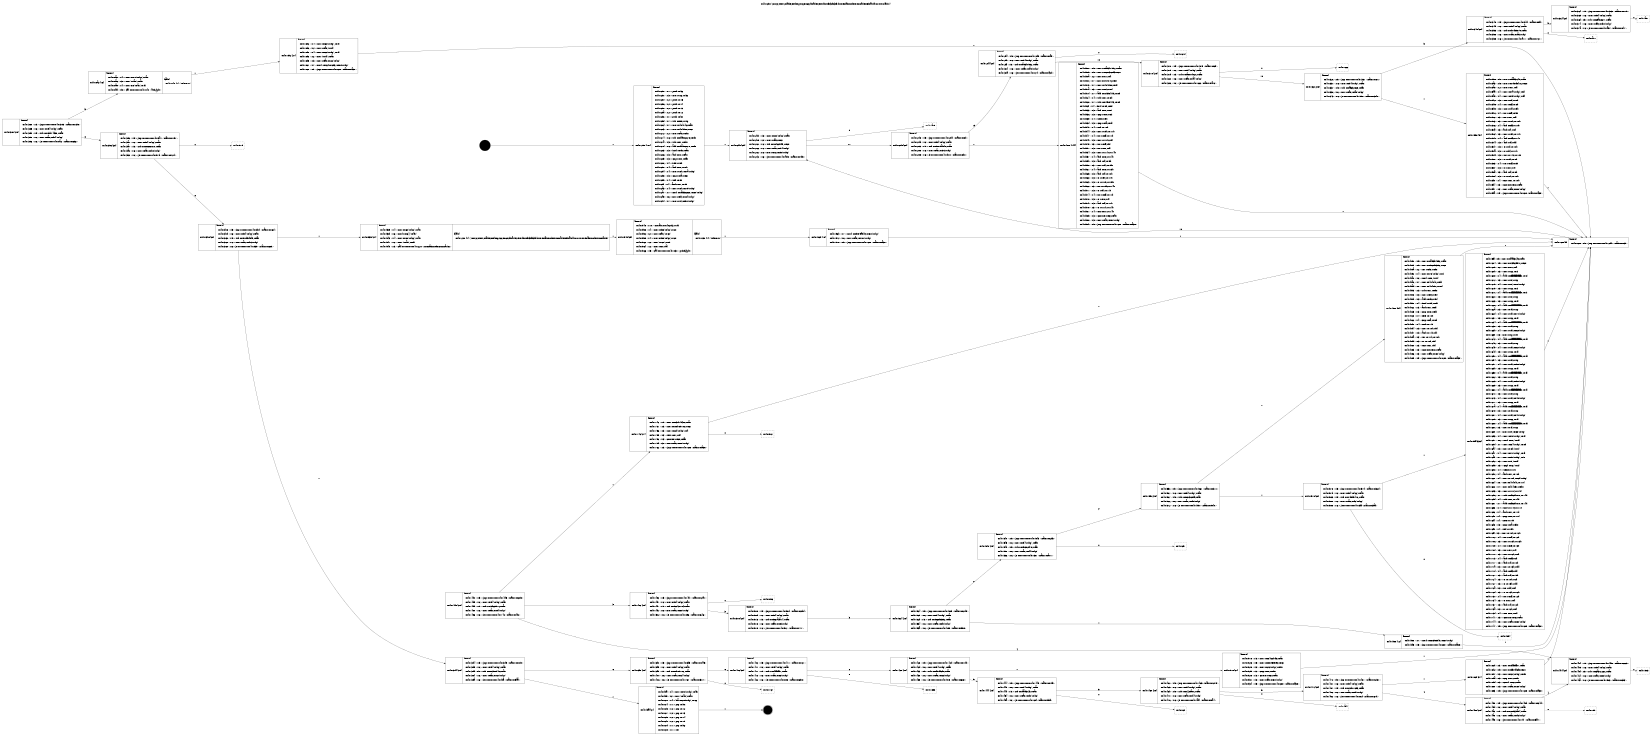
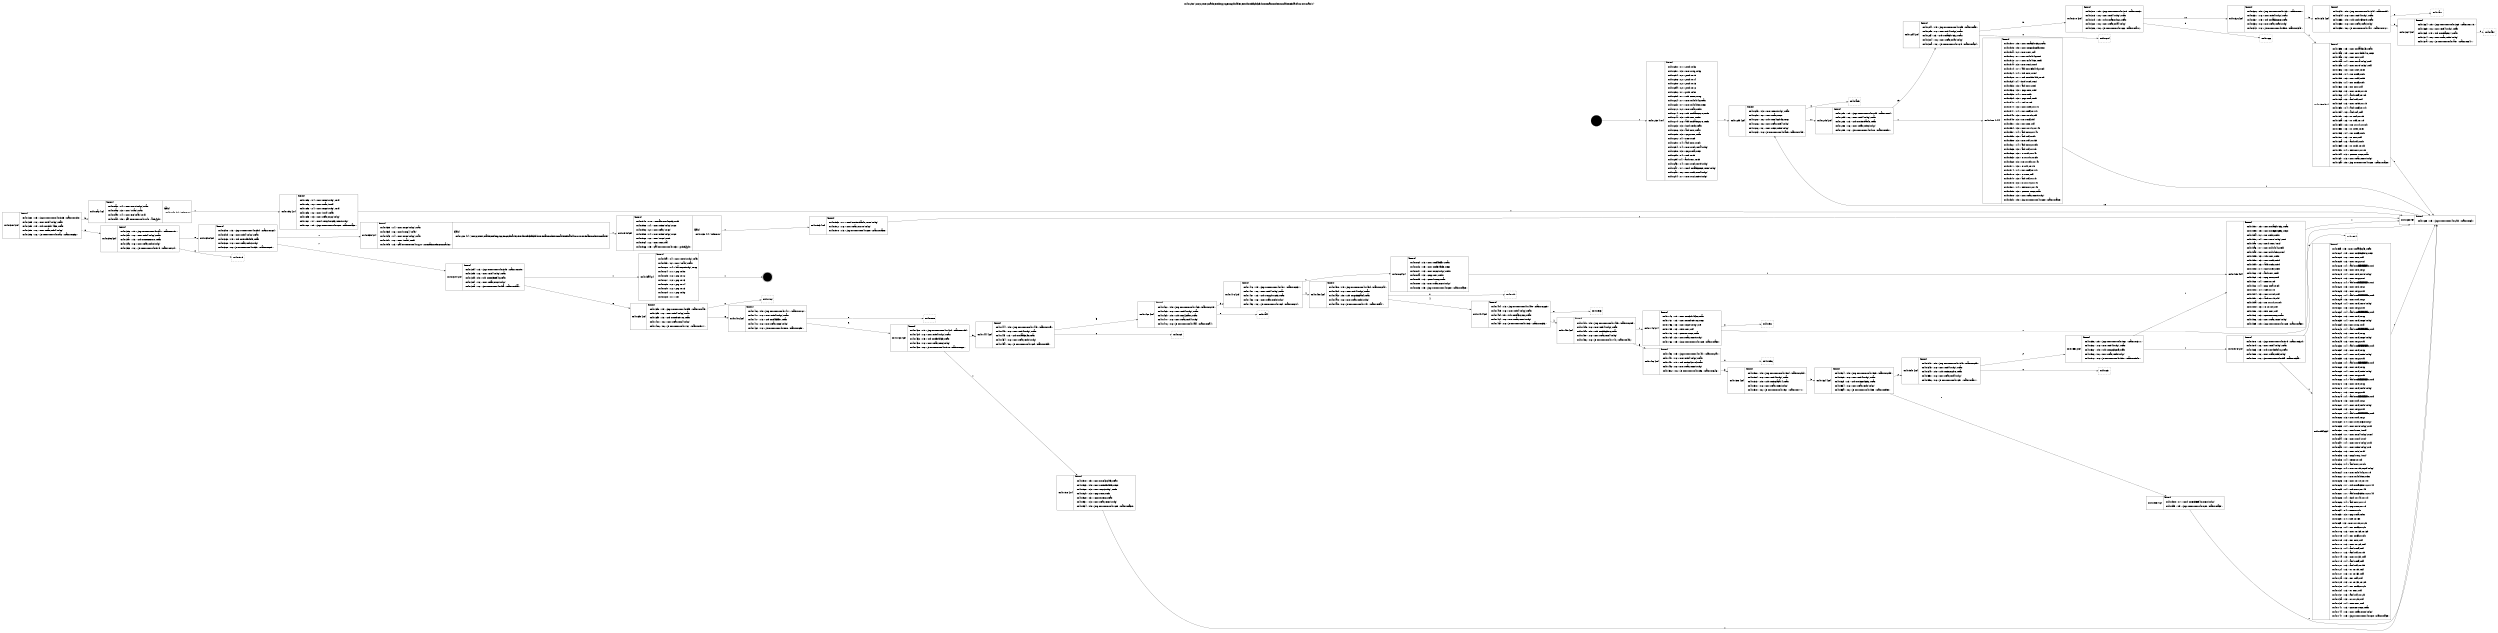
(1579, 459) -> (1847, 274)
(1032, 651) -> (1553, 322)
